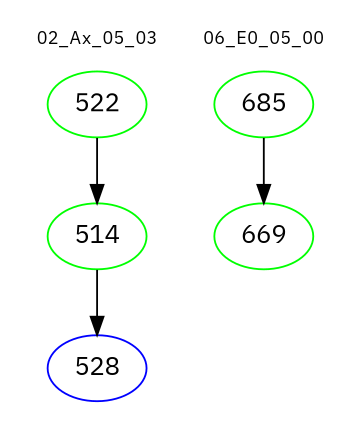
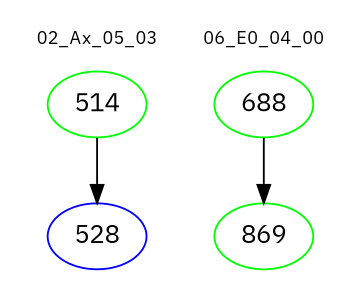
(265, 39) -> (265, 39)
(97, 104) -> none
(264, 104) -> (264, 104)
(264, 236) -> (264, 236)
